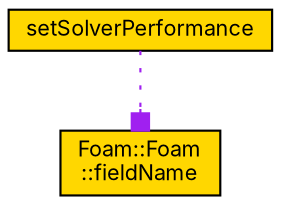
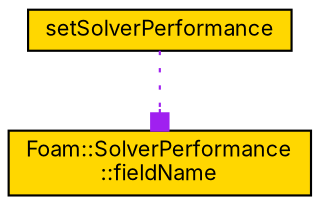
(140, 163) -> (160, 163)
